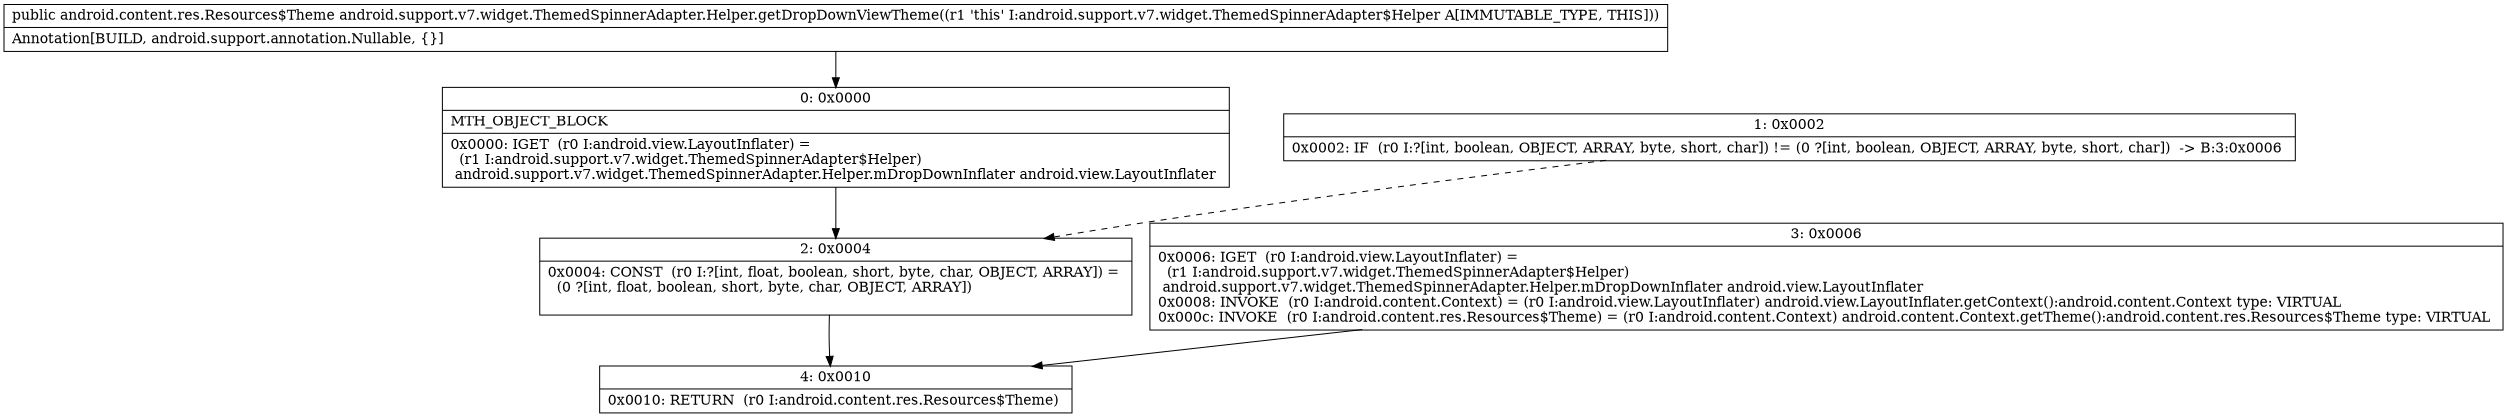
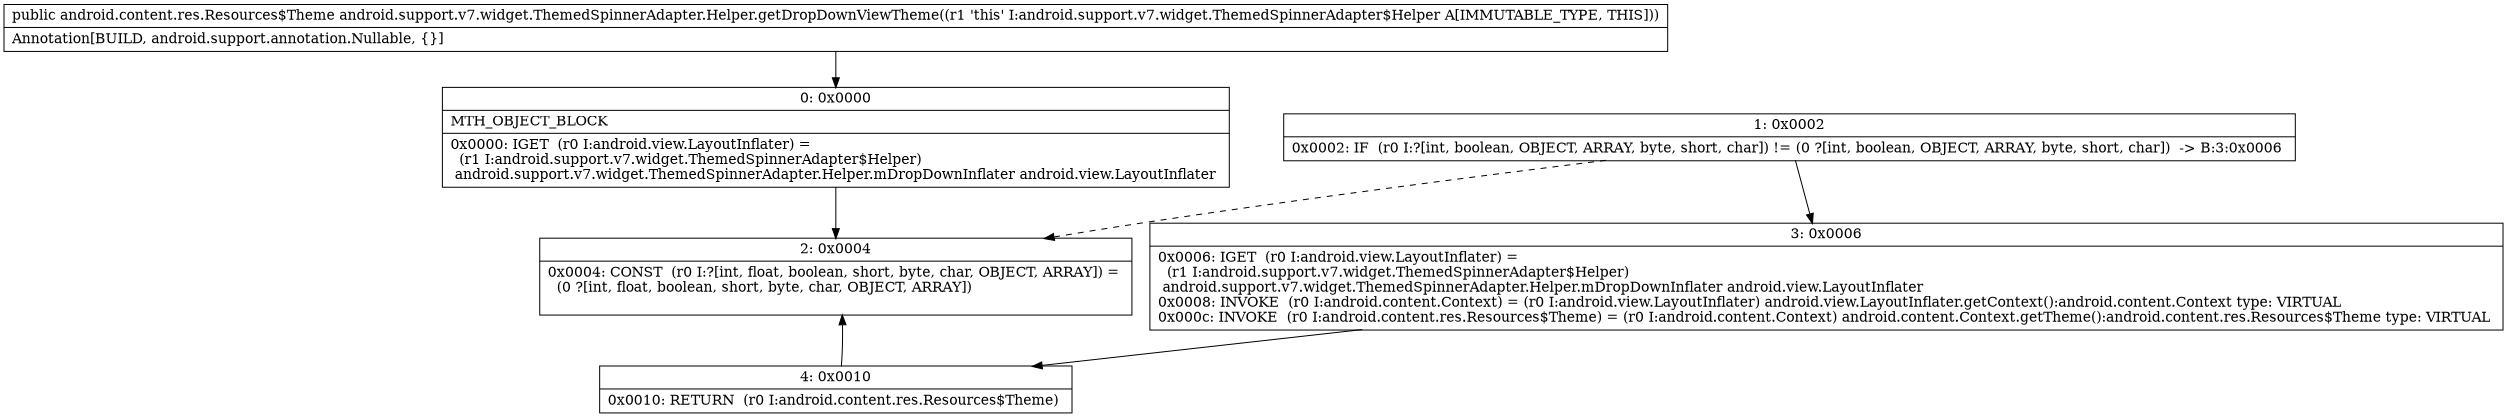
none -> (1803, 187)
(829, 335) -> (842, 346)
